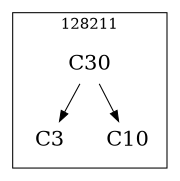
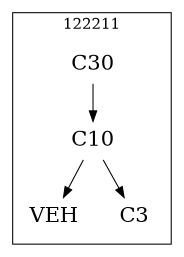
(90, 25) -> (92, 25)
(72, 98) -> (111, 174)
none -> (54, 217)
